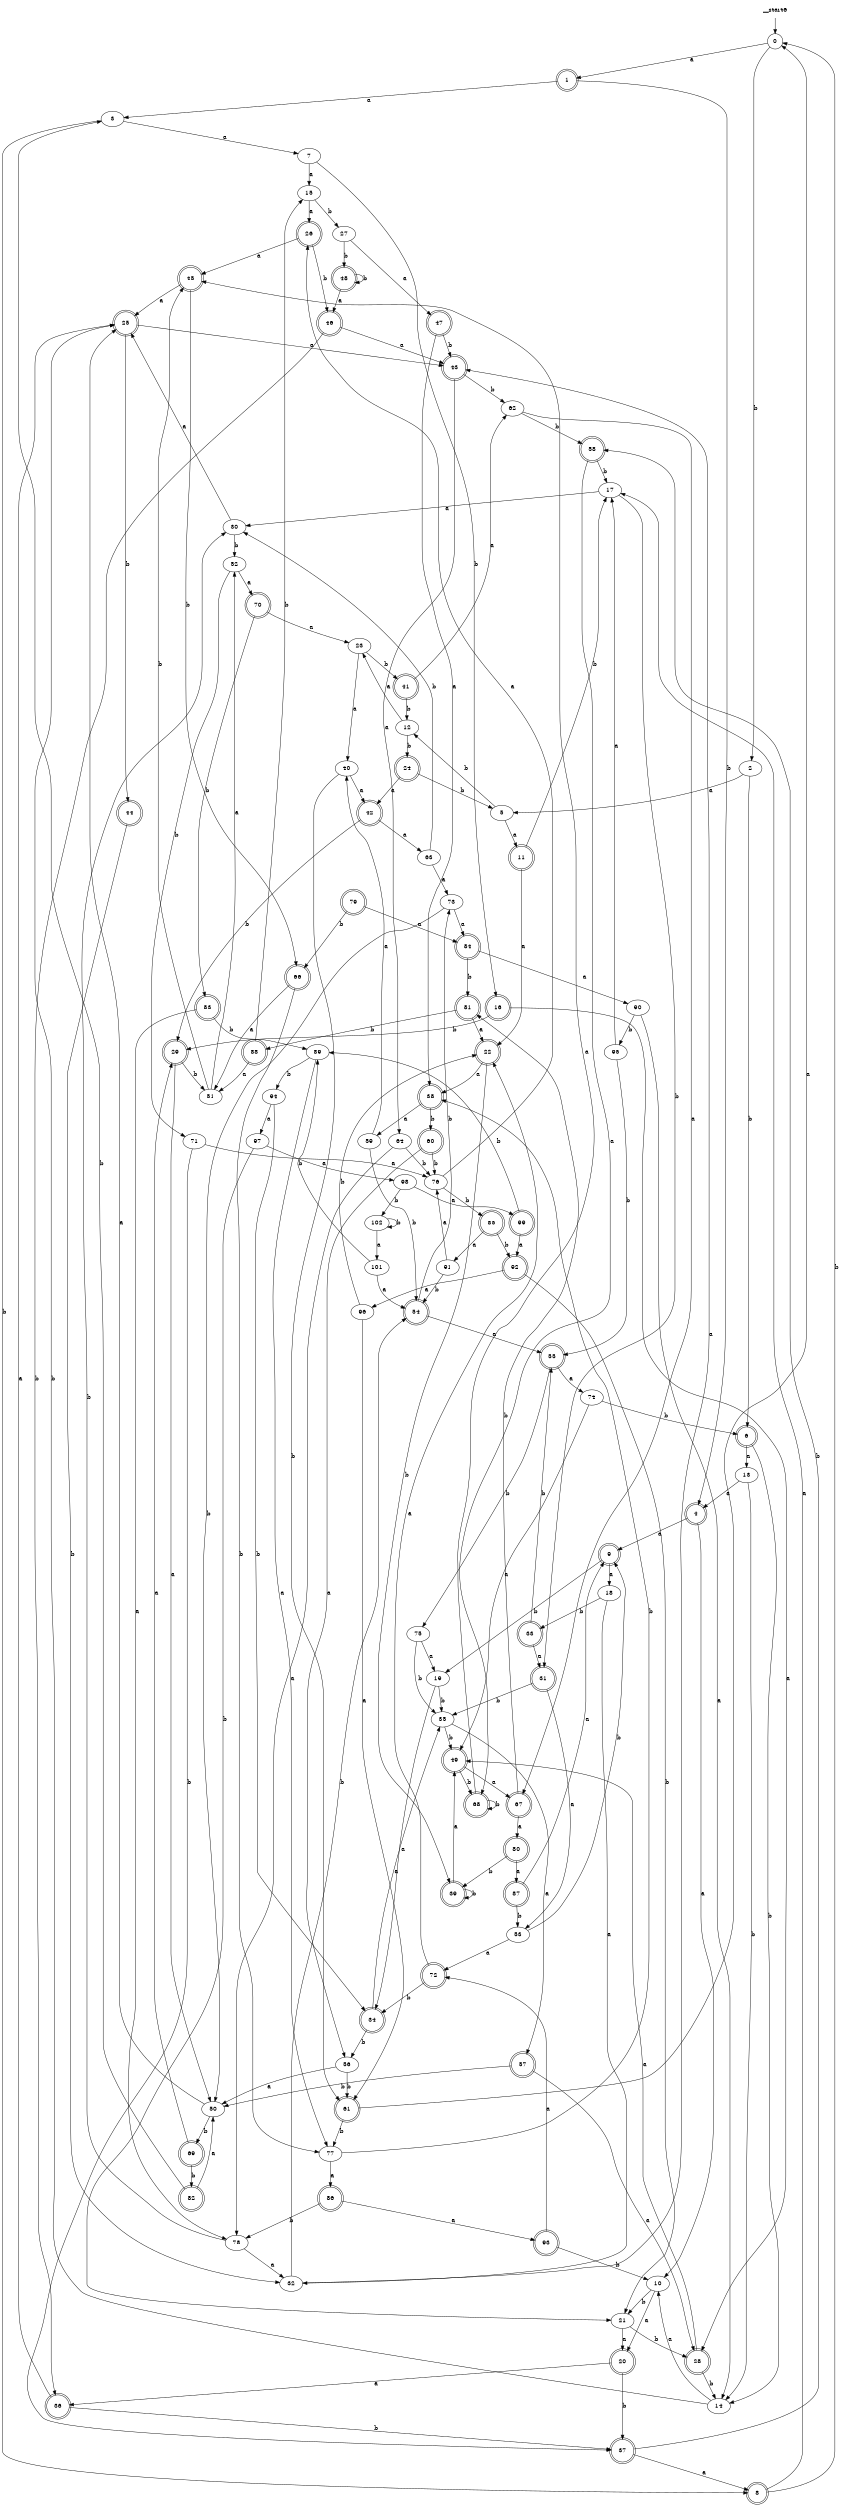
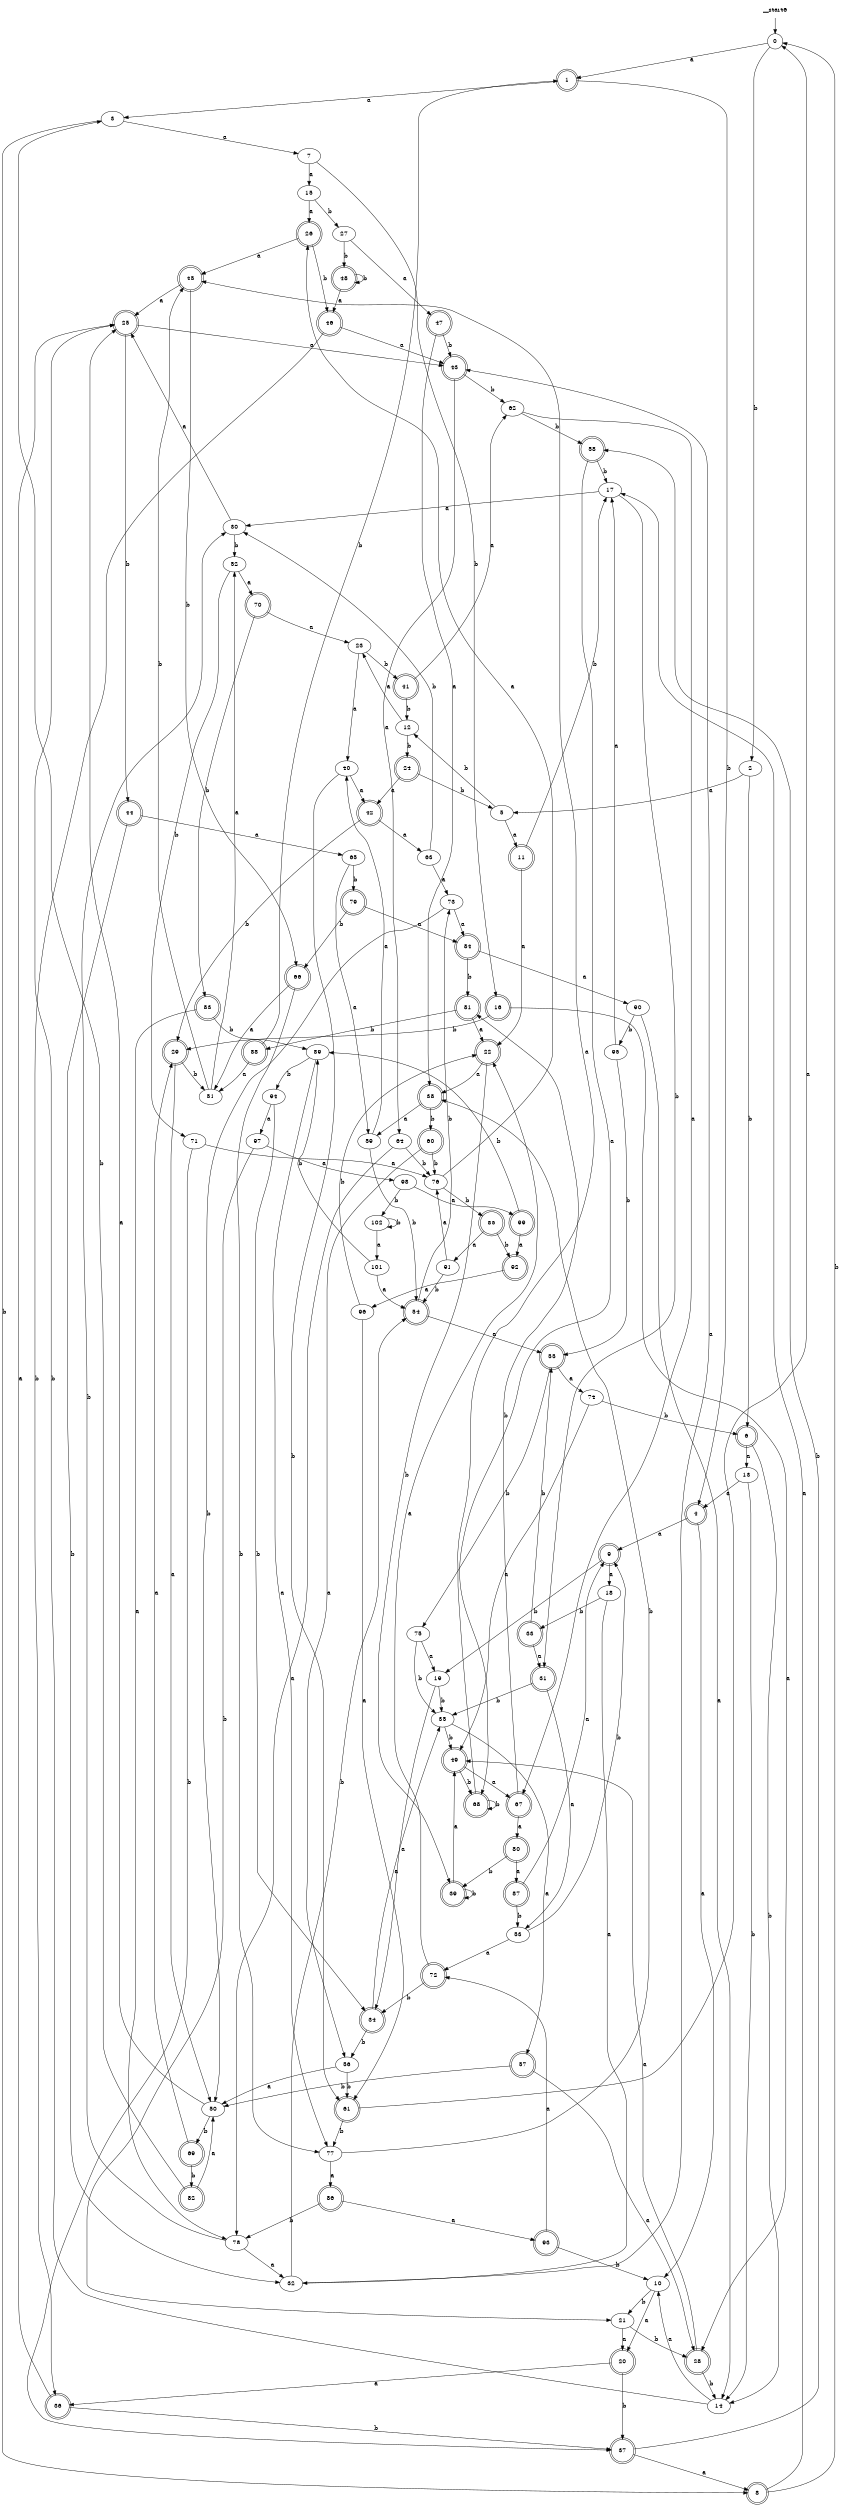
(285, 641) -> (359, 540)
none -> (353, 858)
(665, 1778) -> none
